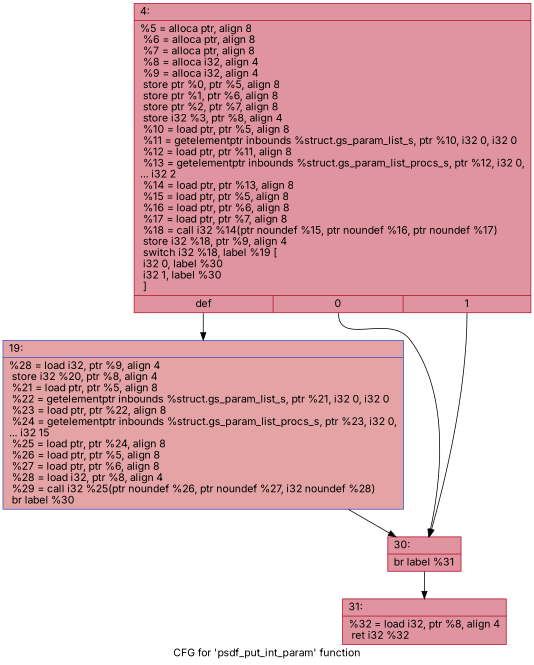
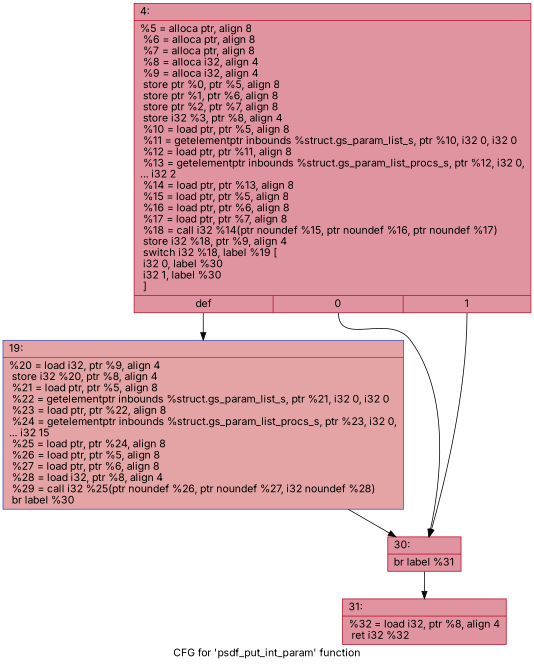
(85, 366) -> (85, 366)
